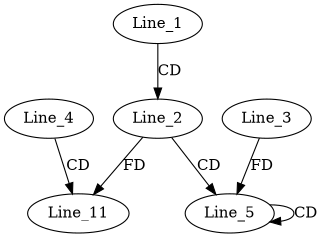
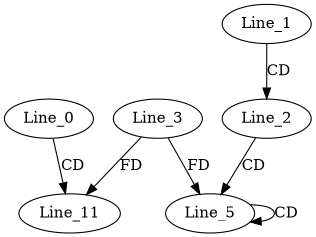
(49, 119) -> (49, 119)
(122, 162) -> (118, 162)
